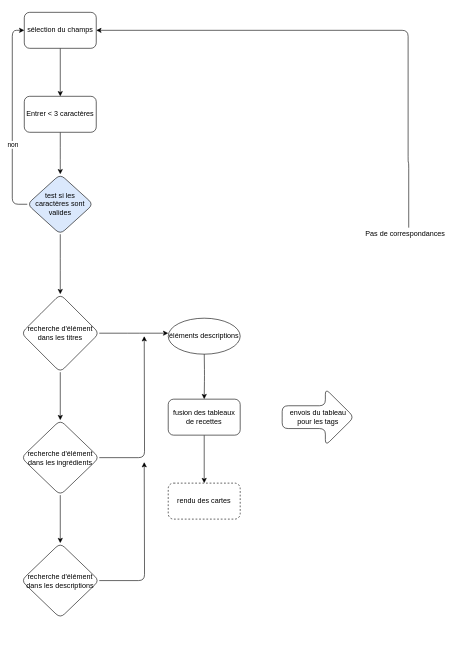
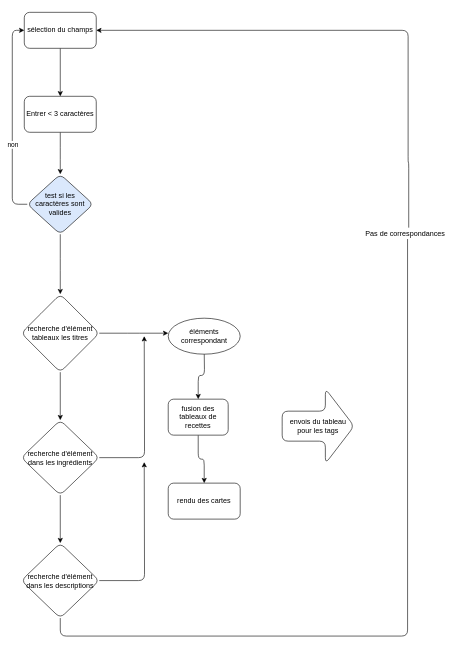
(60, 333) -> (60, 333)
(204, 336) -> (204, 336)
(204, 417) -> (198, 417)
(318, 417) -> (318, 426)
(204, 501) -> (204, 501)
none -> (408, 618)
